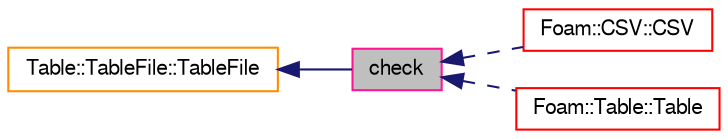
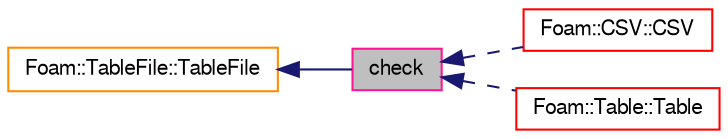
(143, 69) -> (143, 69)
